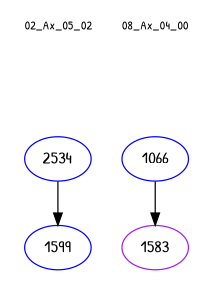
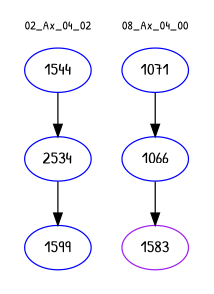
(59, 26) -> (59, 26)
none -> (58, 70)
none -> (155, 70)
